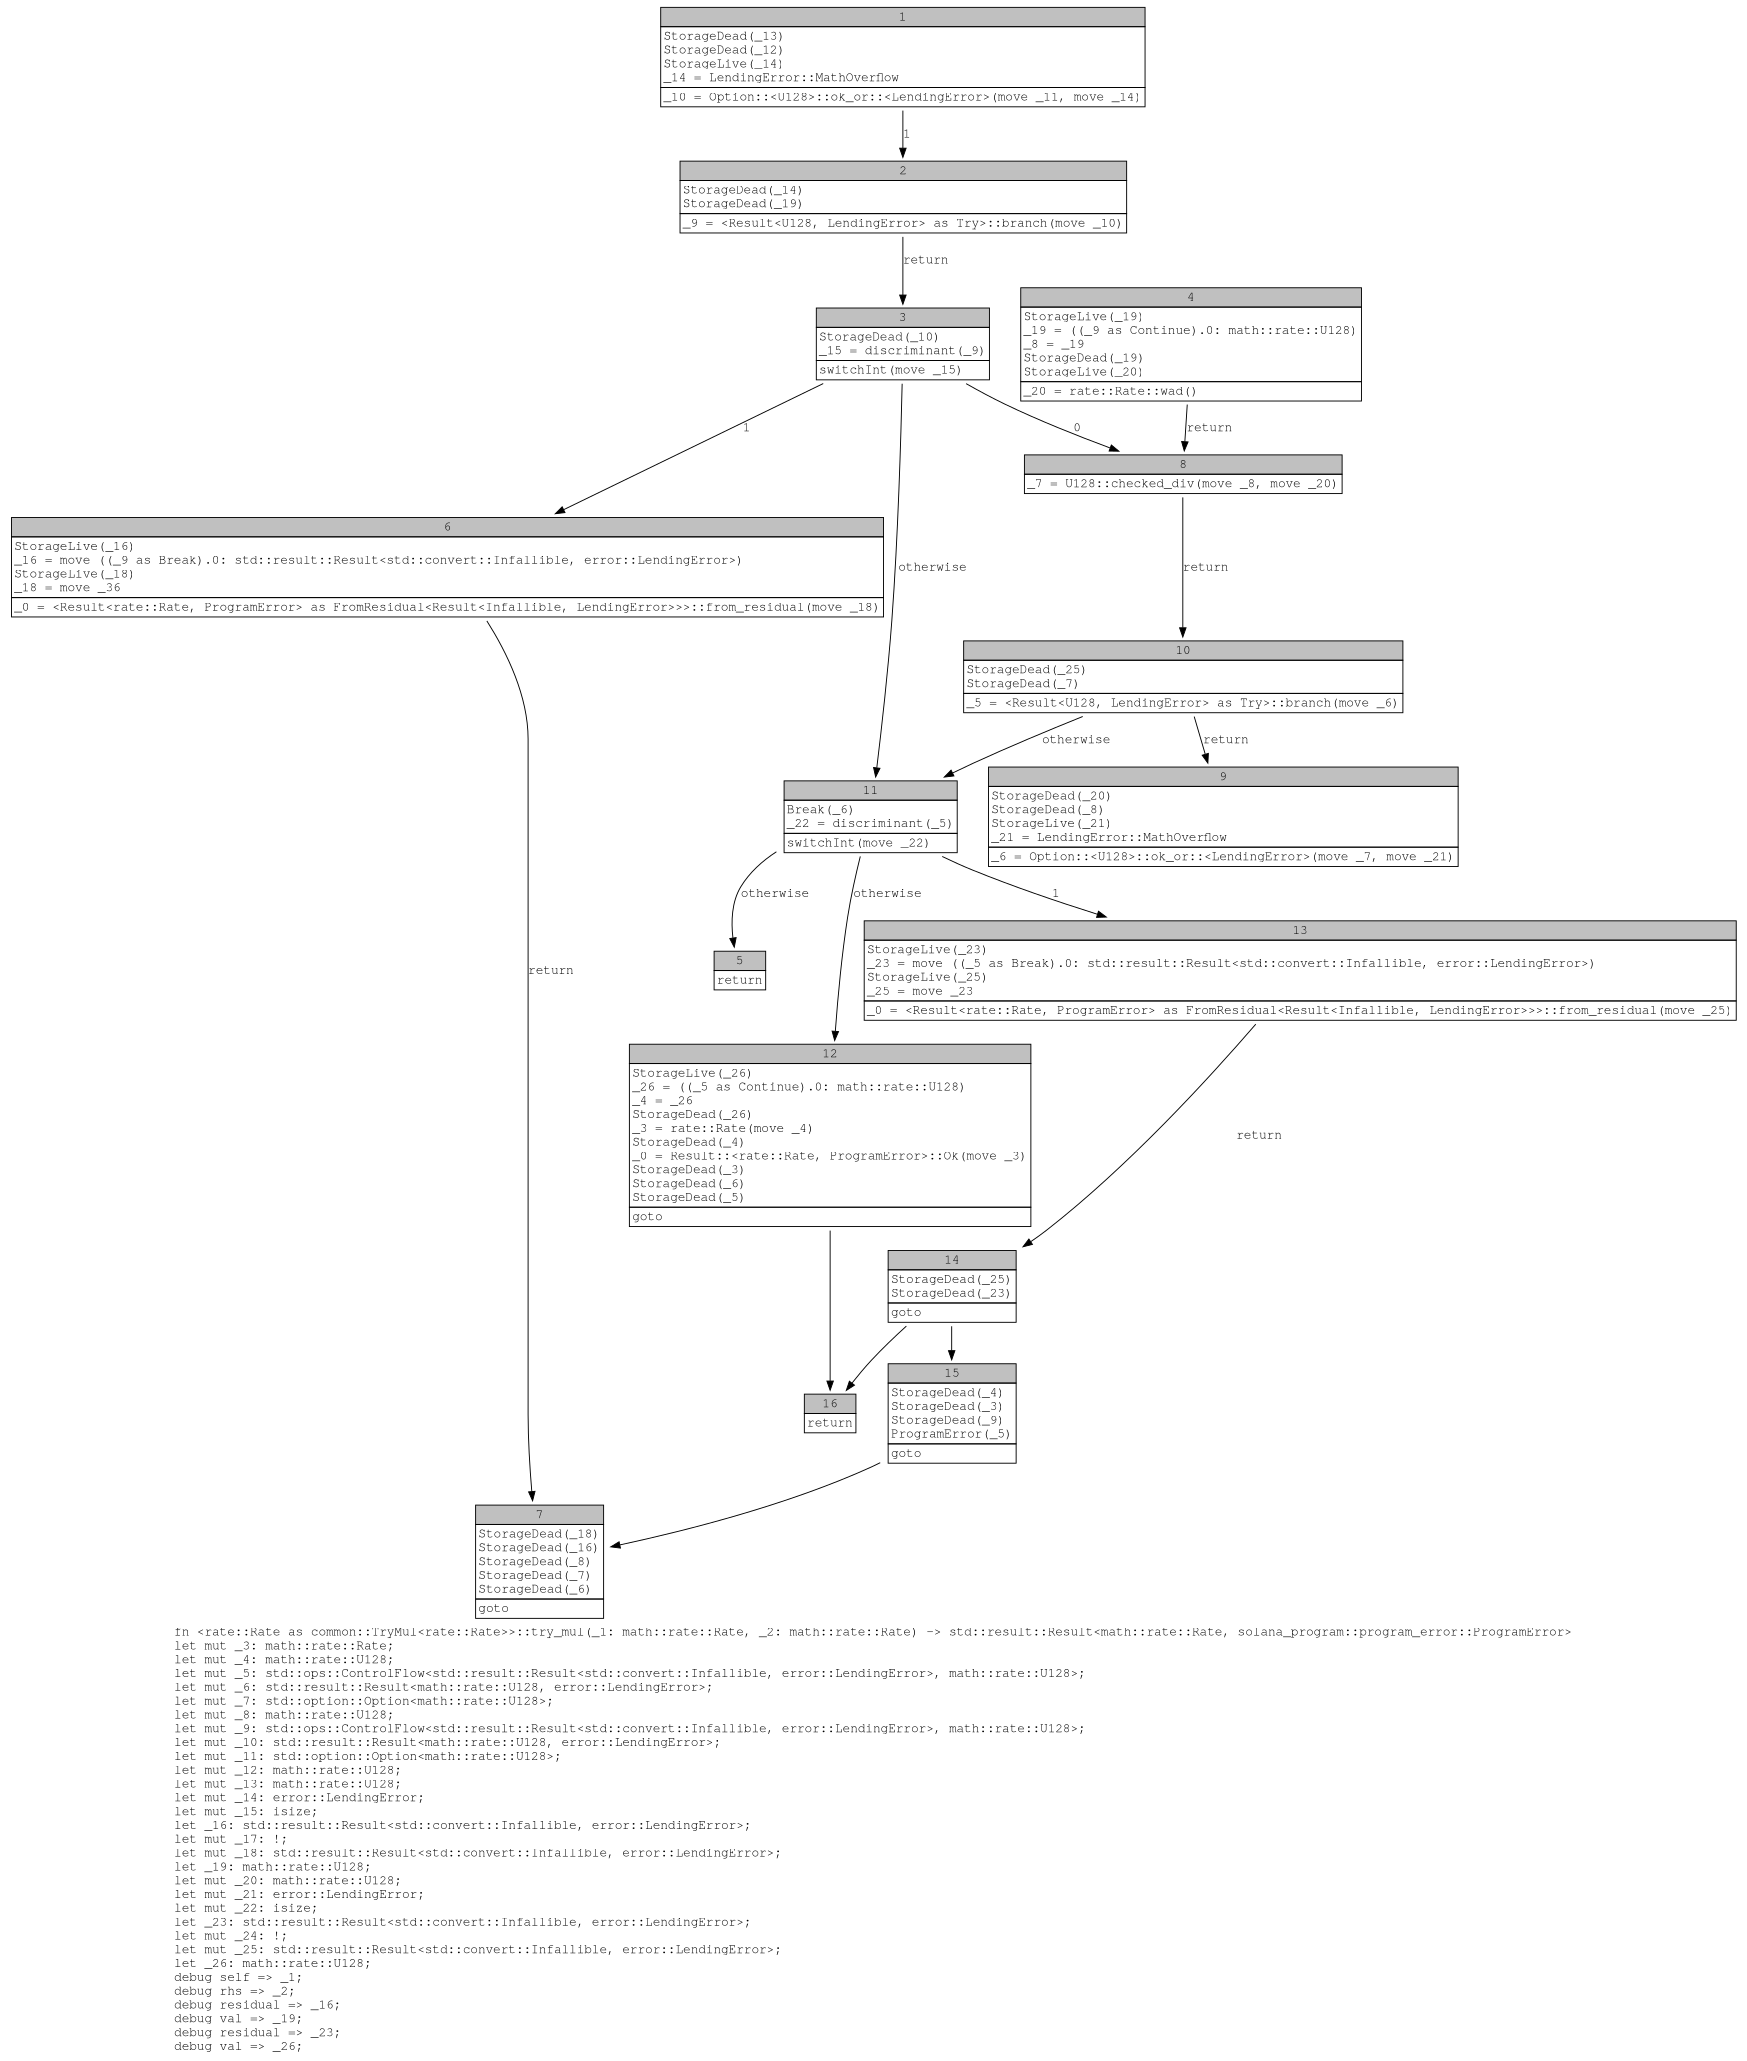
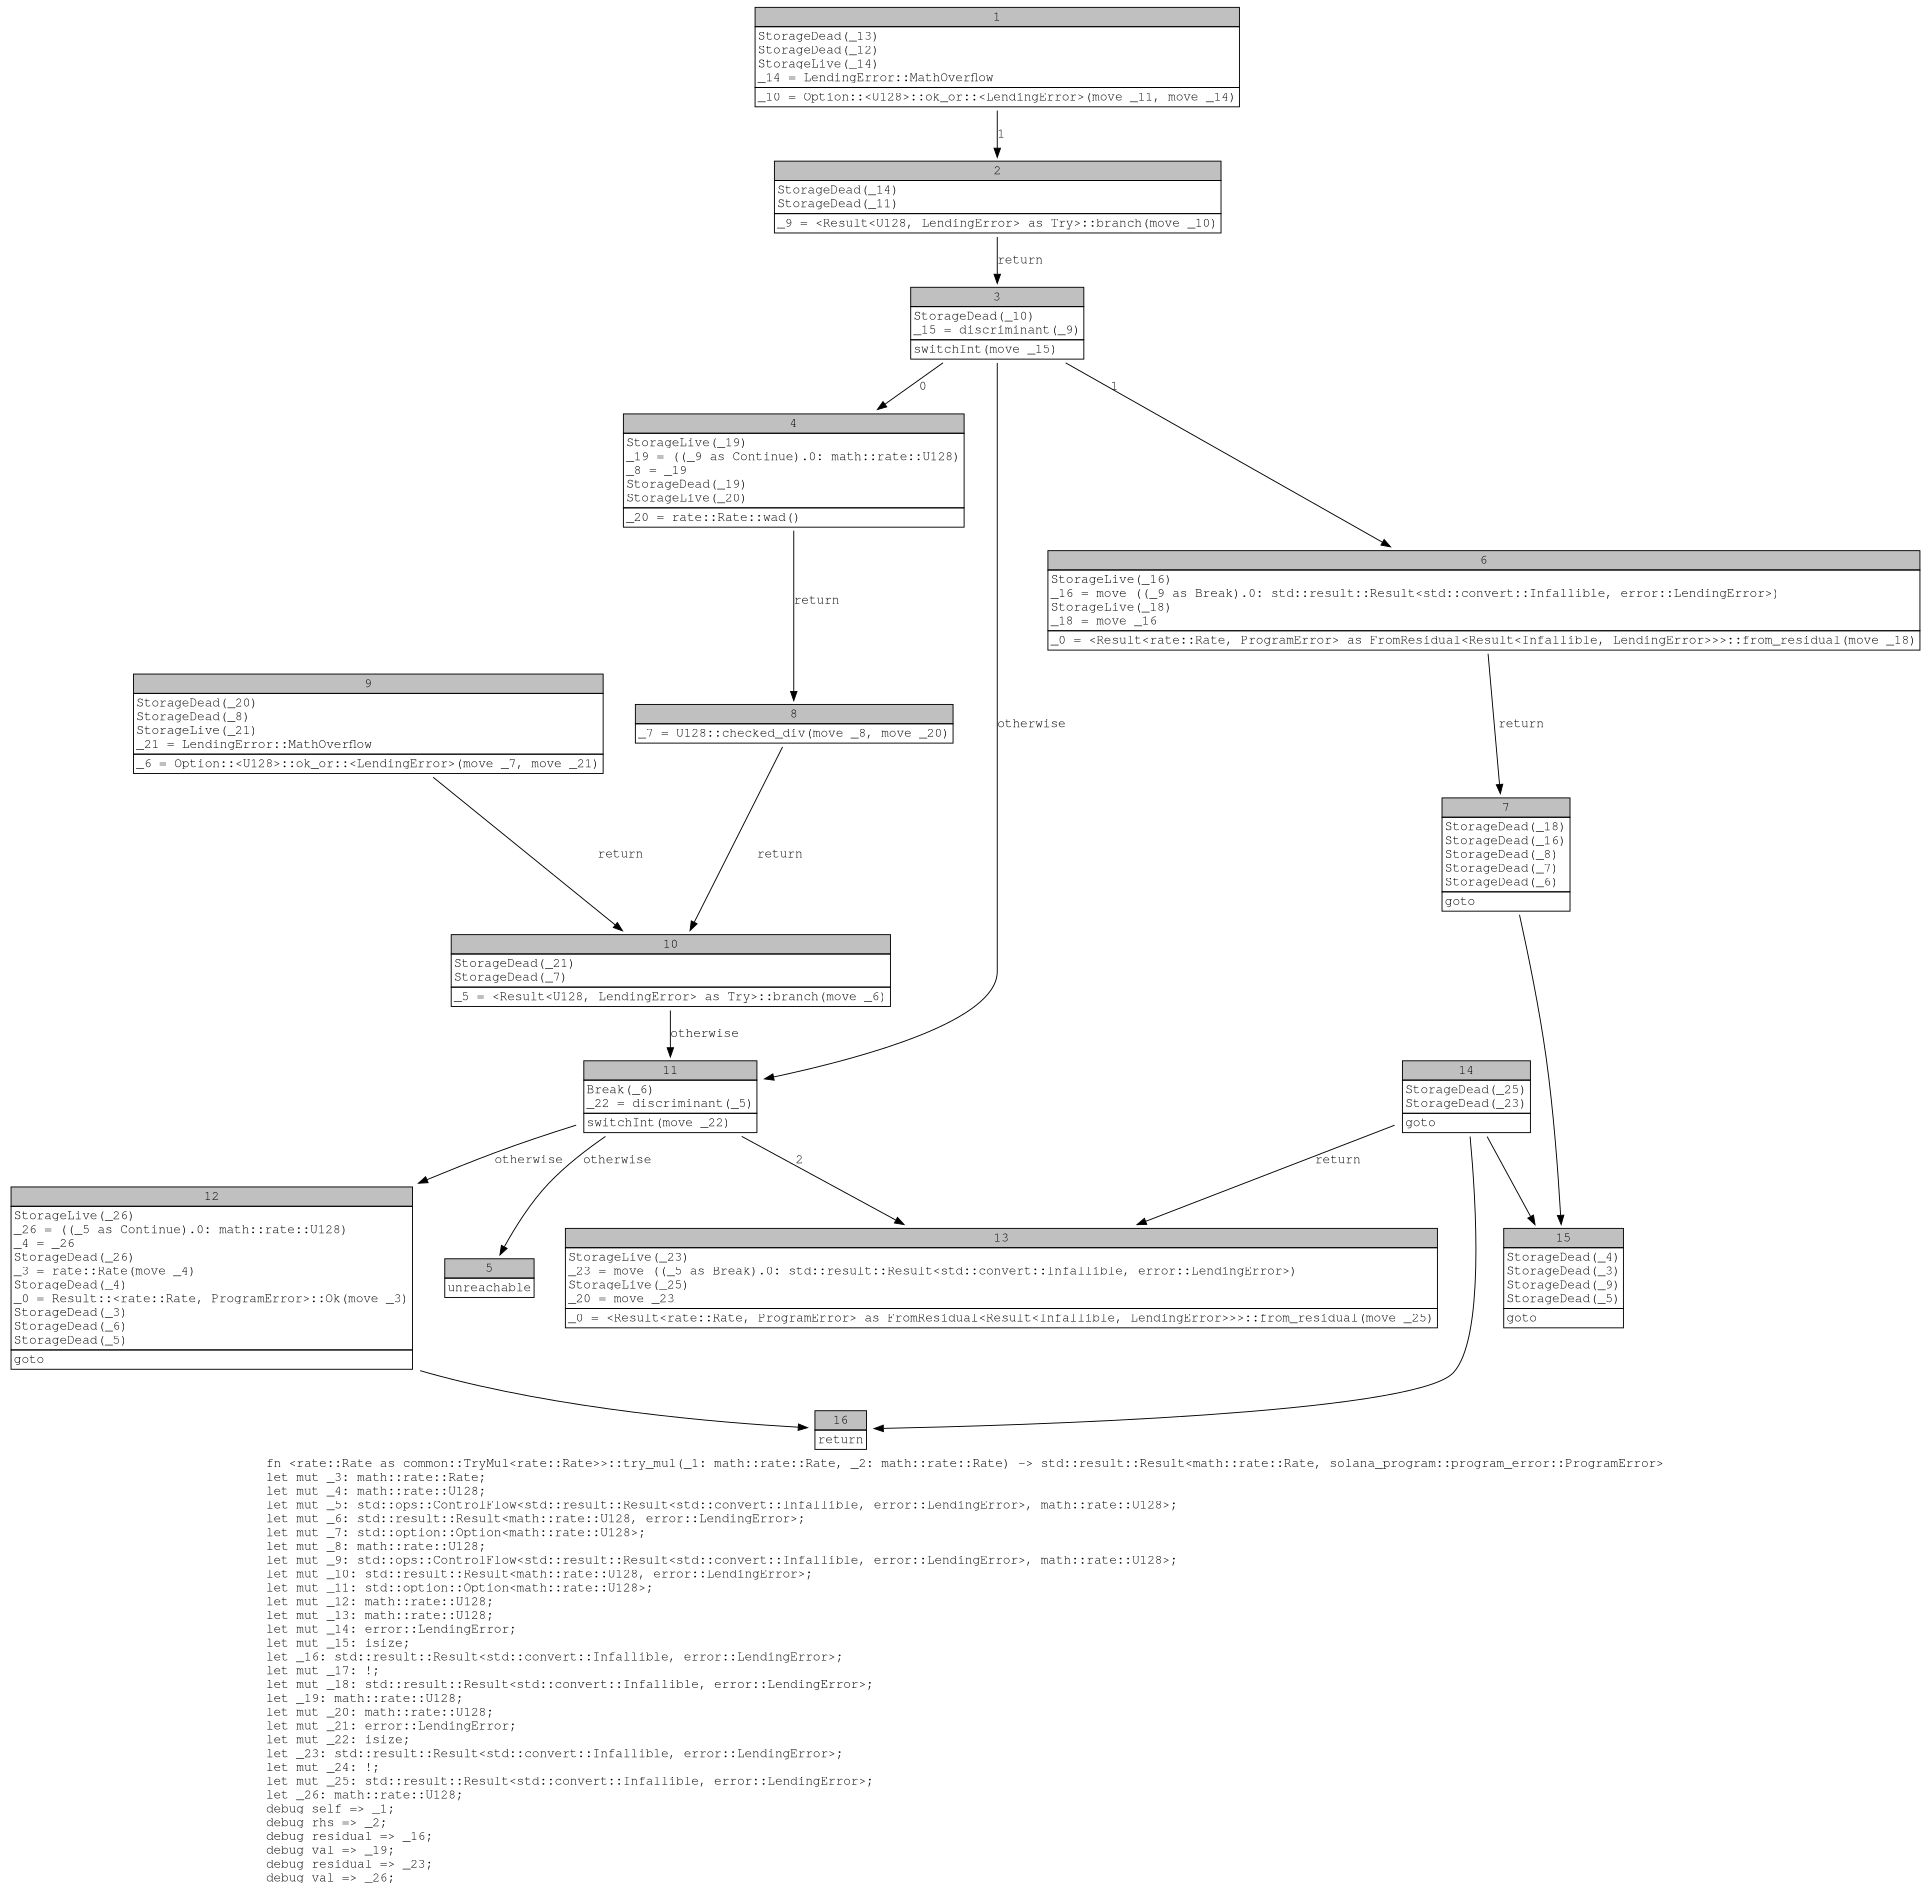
(744, 204) -> (838, 204)
(1037, 419) -> (914, 383)
(68, 587) -> (1104, 621)
(1028, 669) -> (515, 963)
(1200, 735) -> (524, 851)
(1056, 894) -> (800, 1160)
(740, 980) -> (489, 1287)
(920, 991) -> (622, 1298)
(1149, 1139) -> (1270, 1173)
(952, 1434) -> (1564, 1298)
(752, 1511) -> (1547, 1064)
